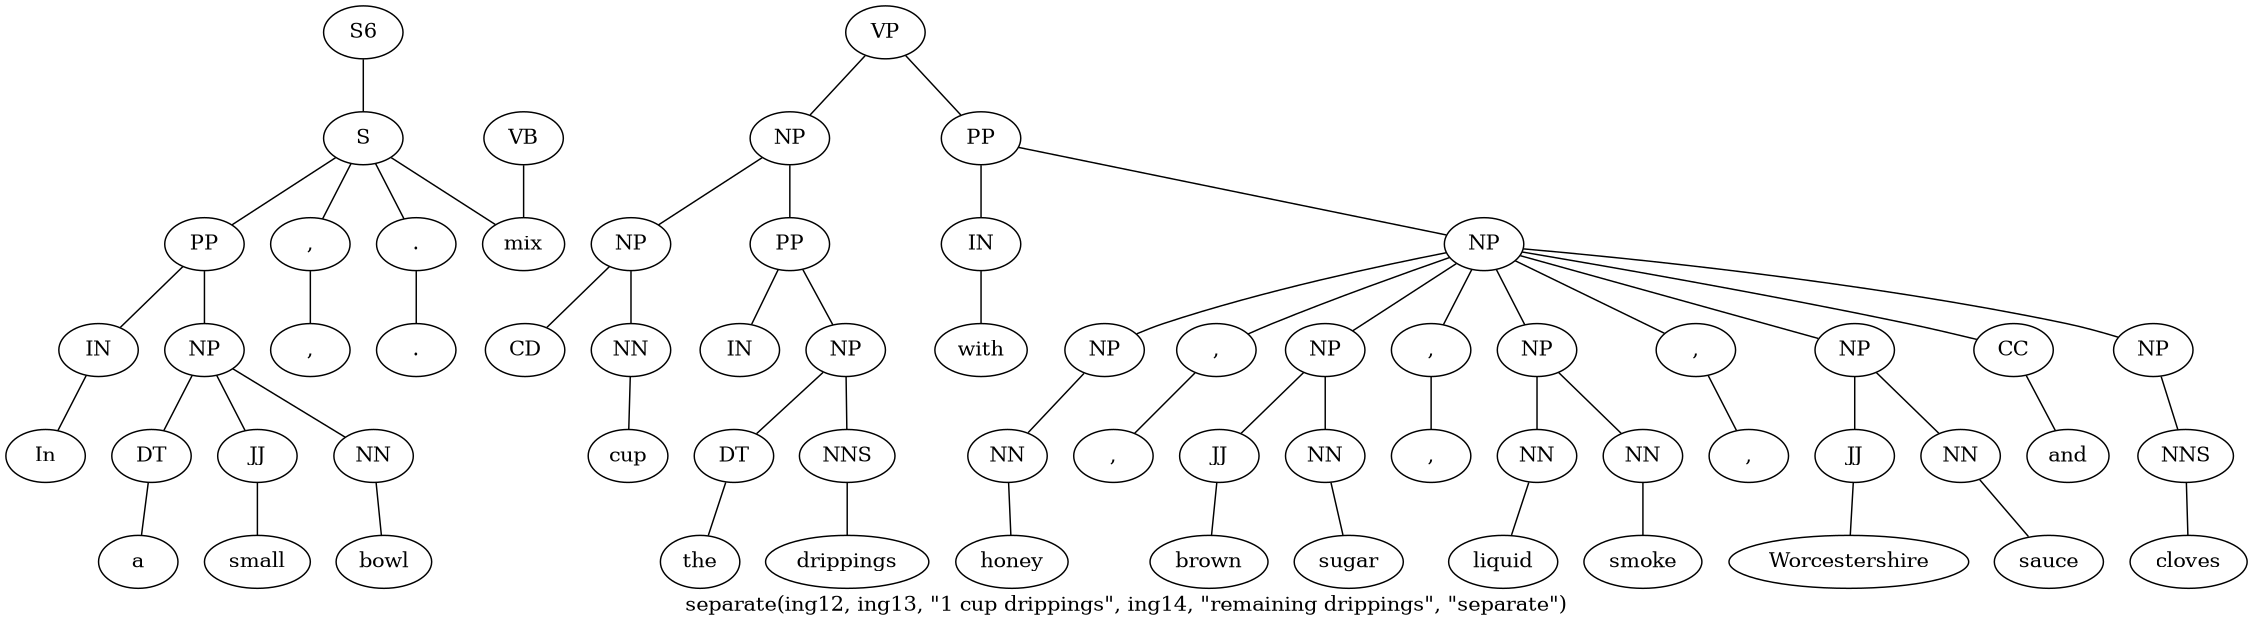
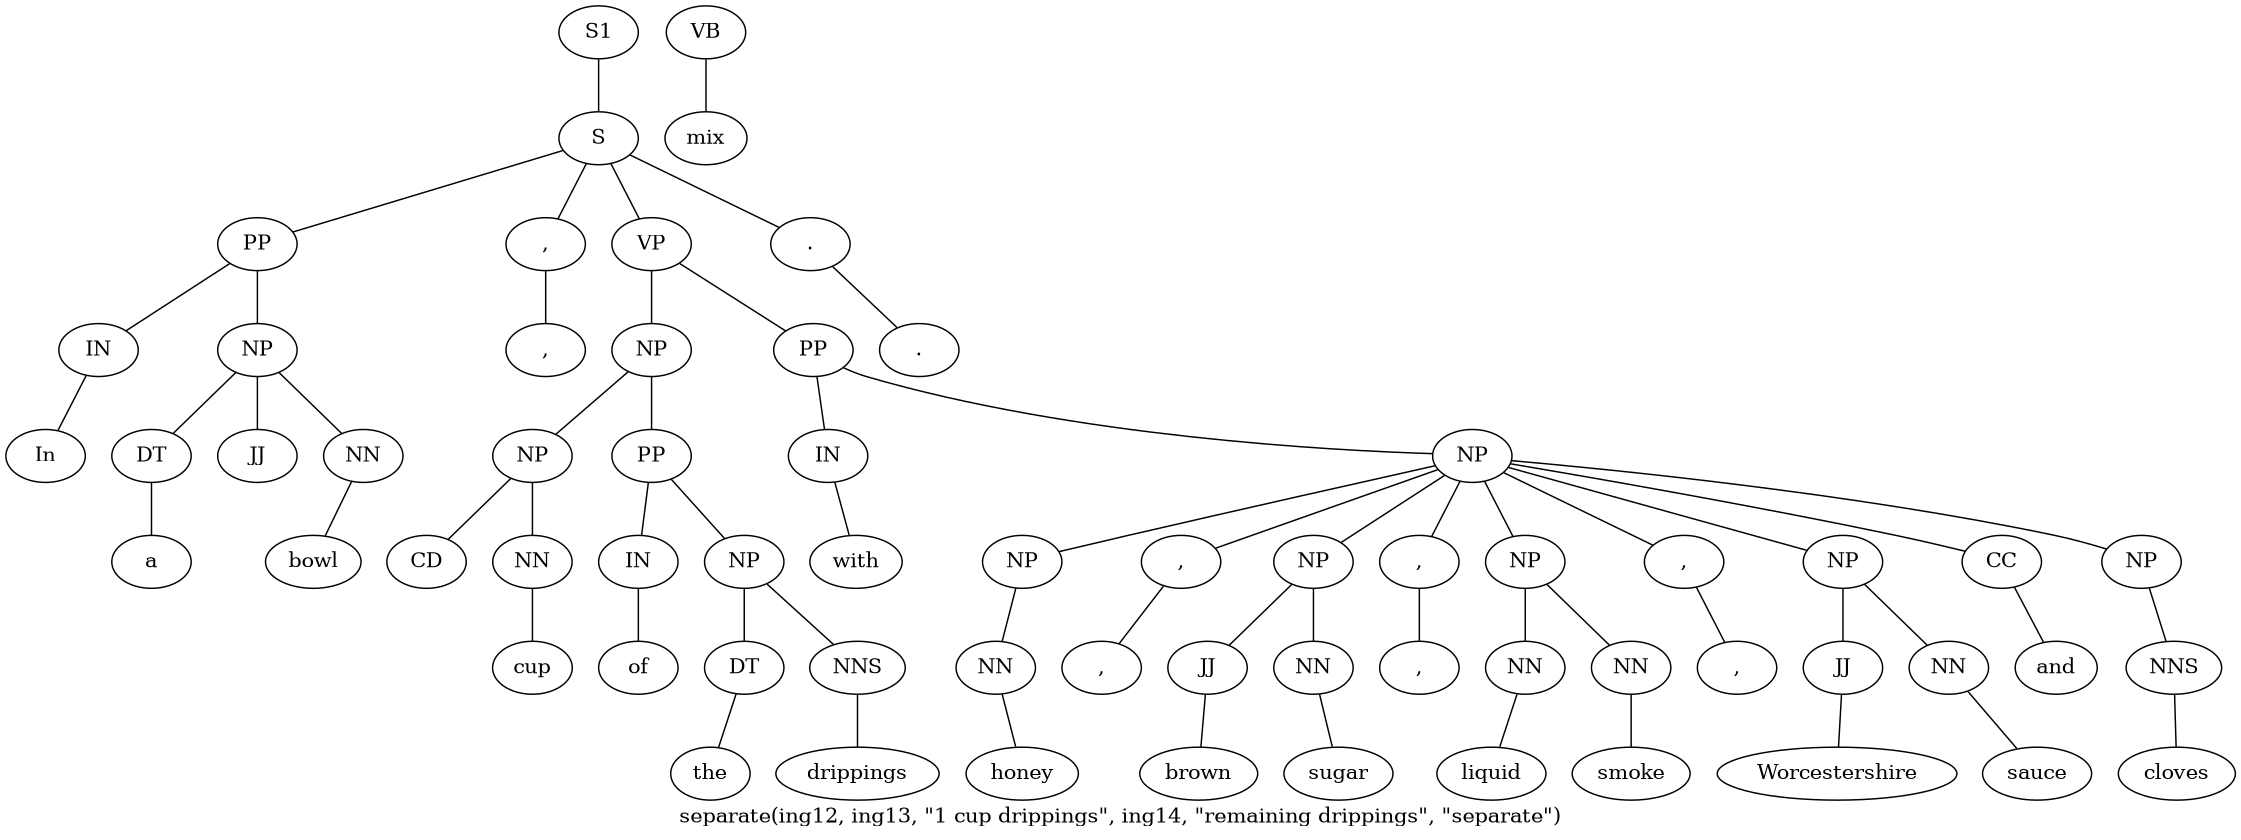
(363, 32) -> (599, 32)
(443, 191) -> (625, 191)
(257, 562) -> none
none -> (638, 668)
